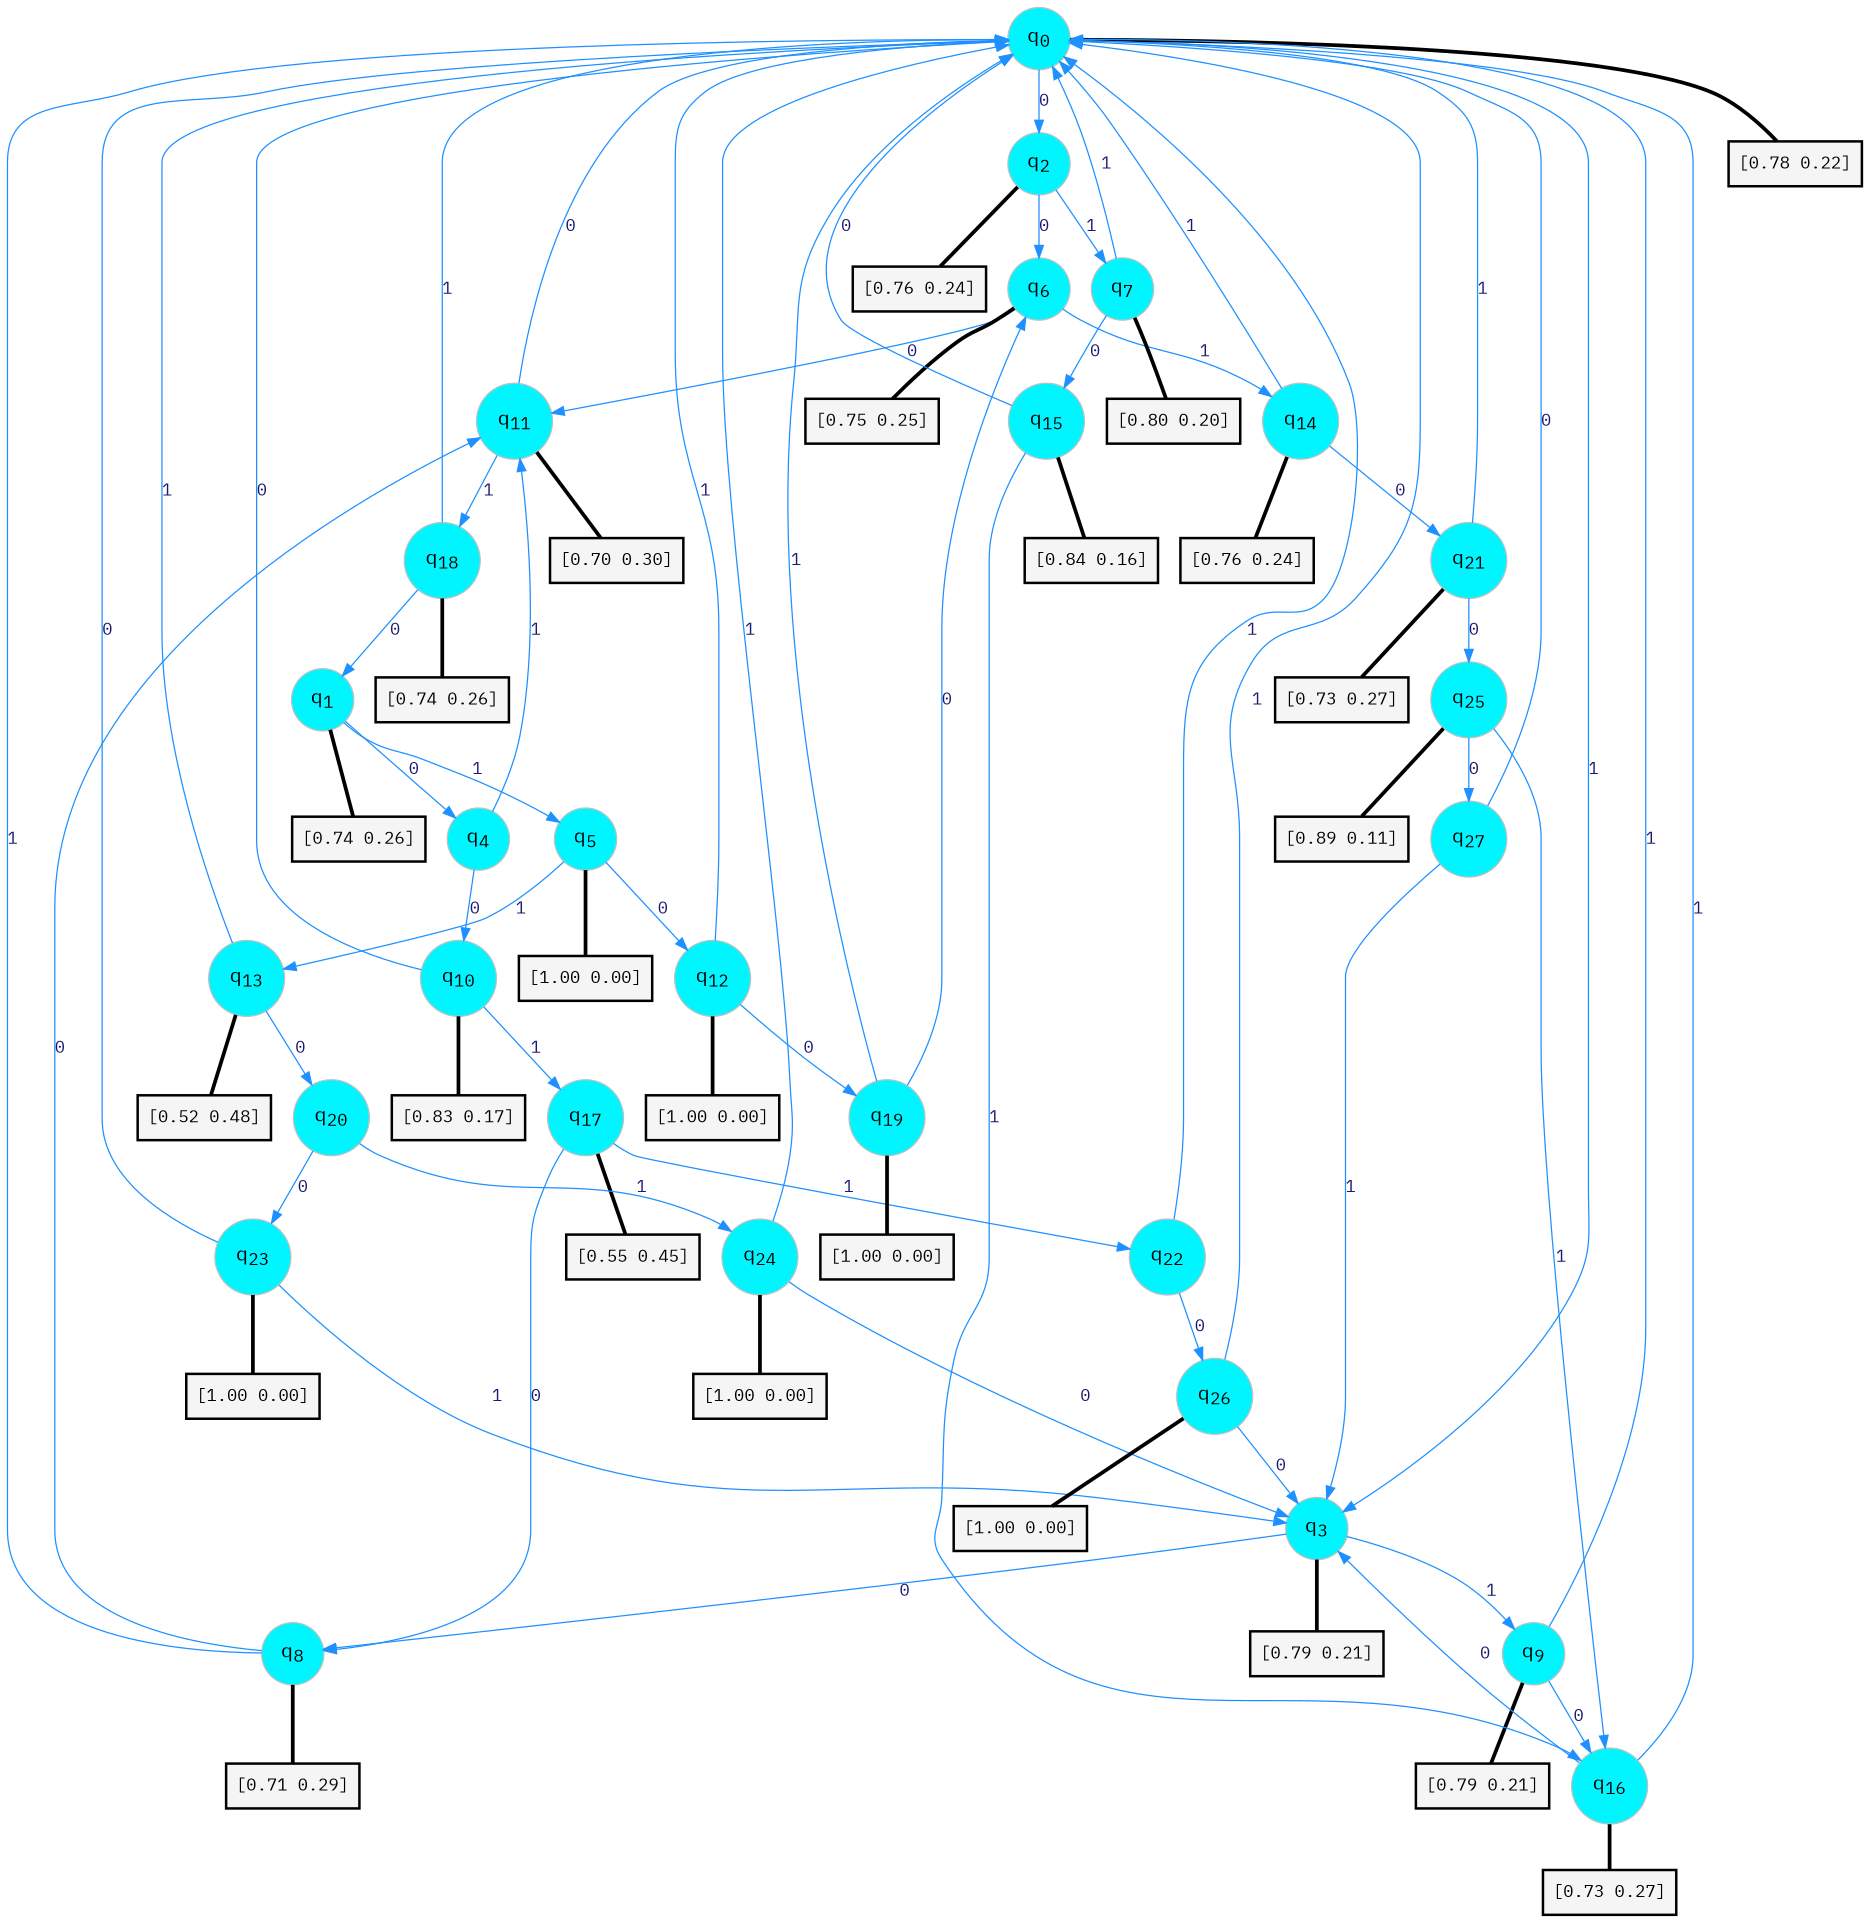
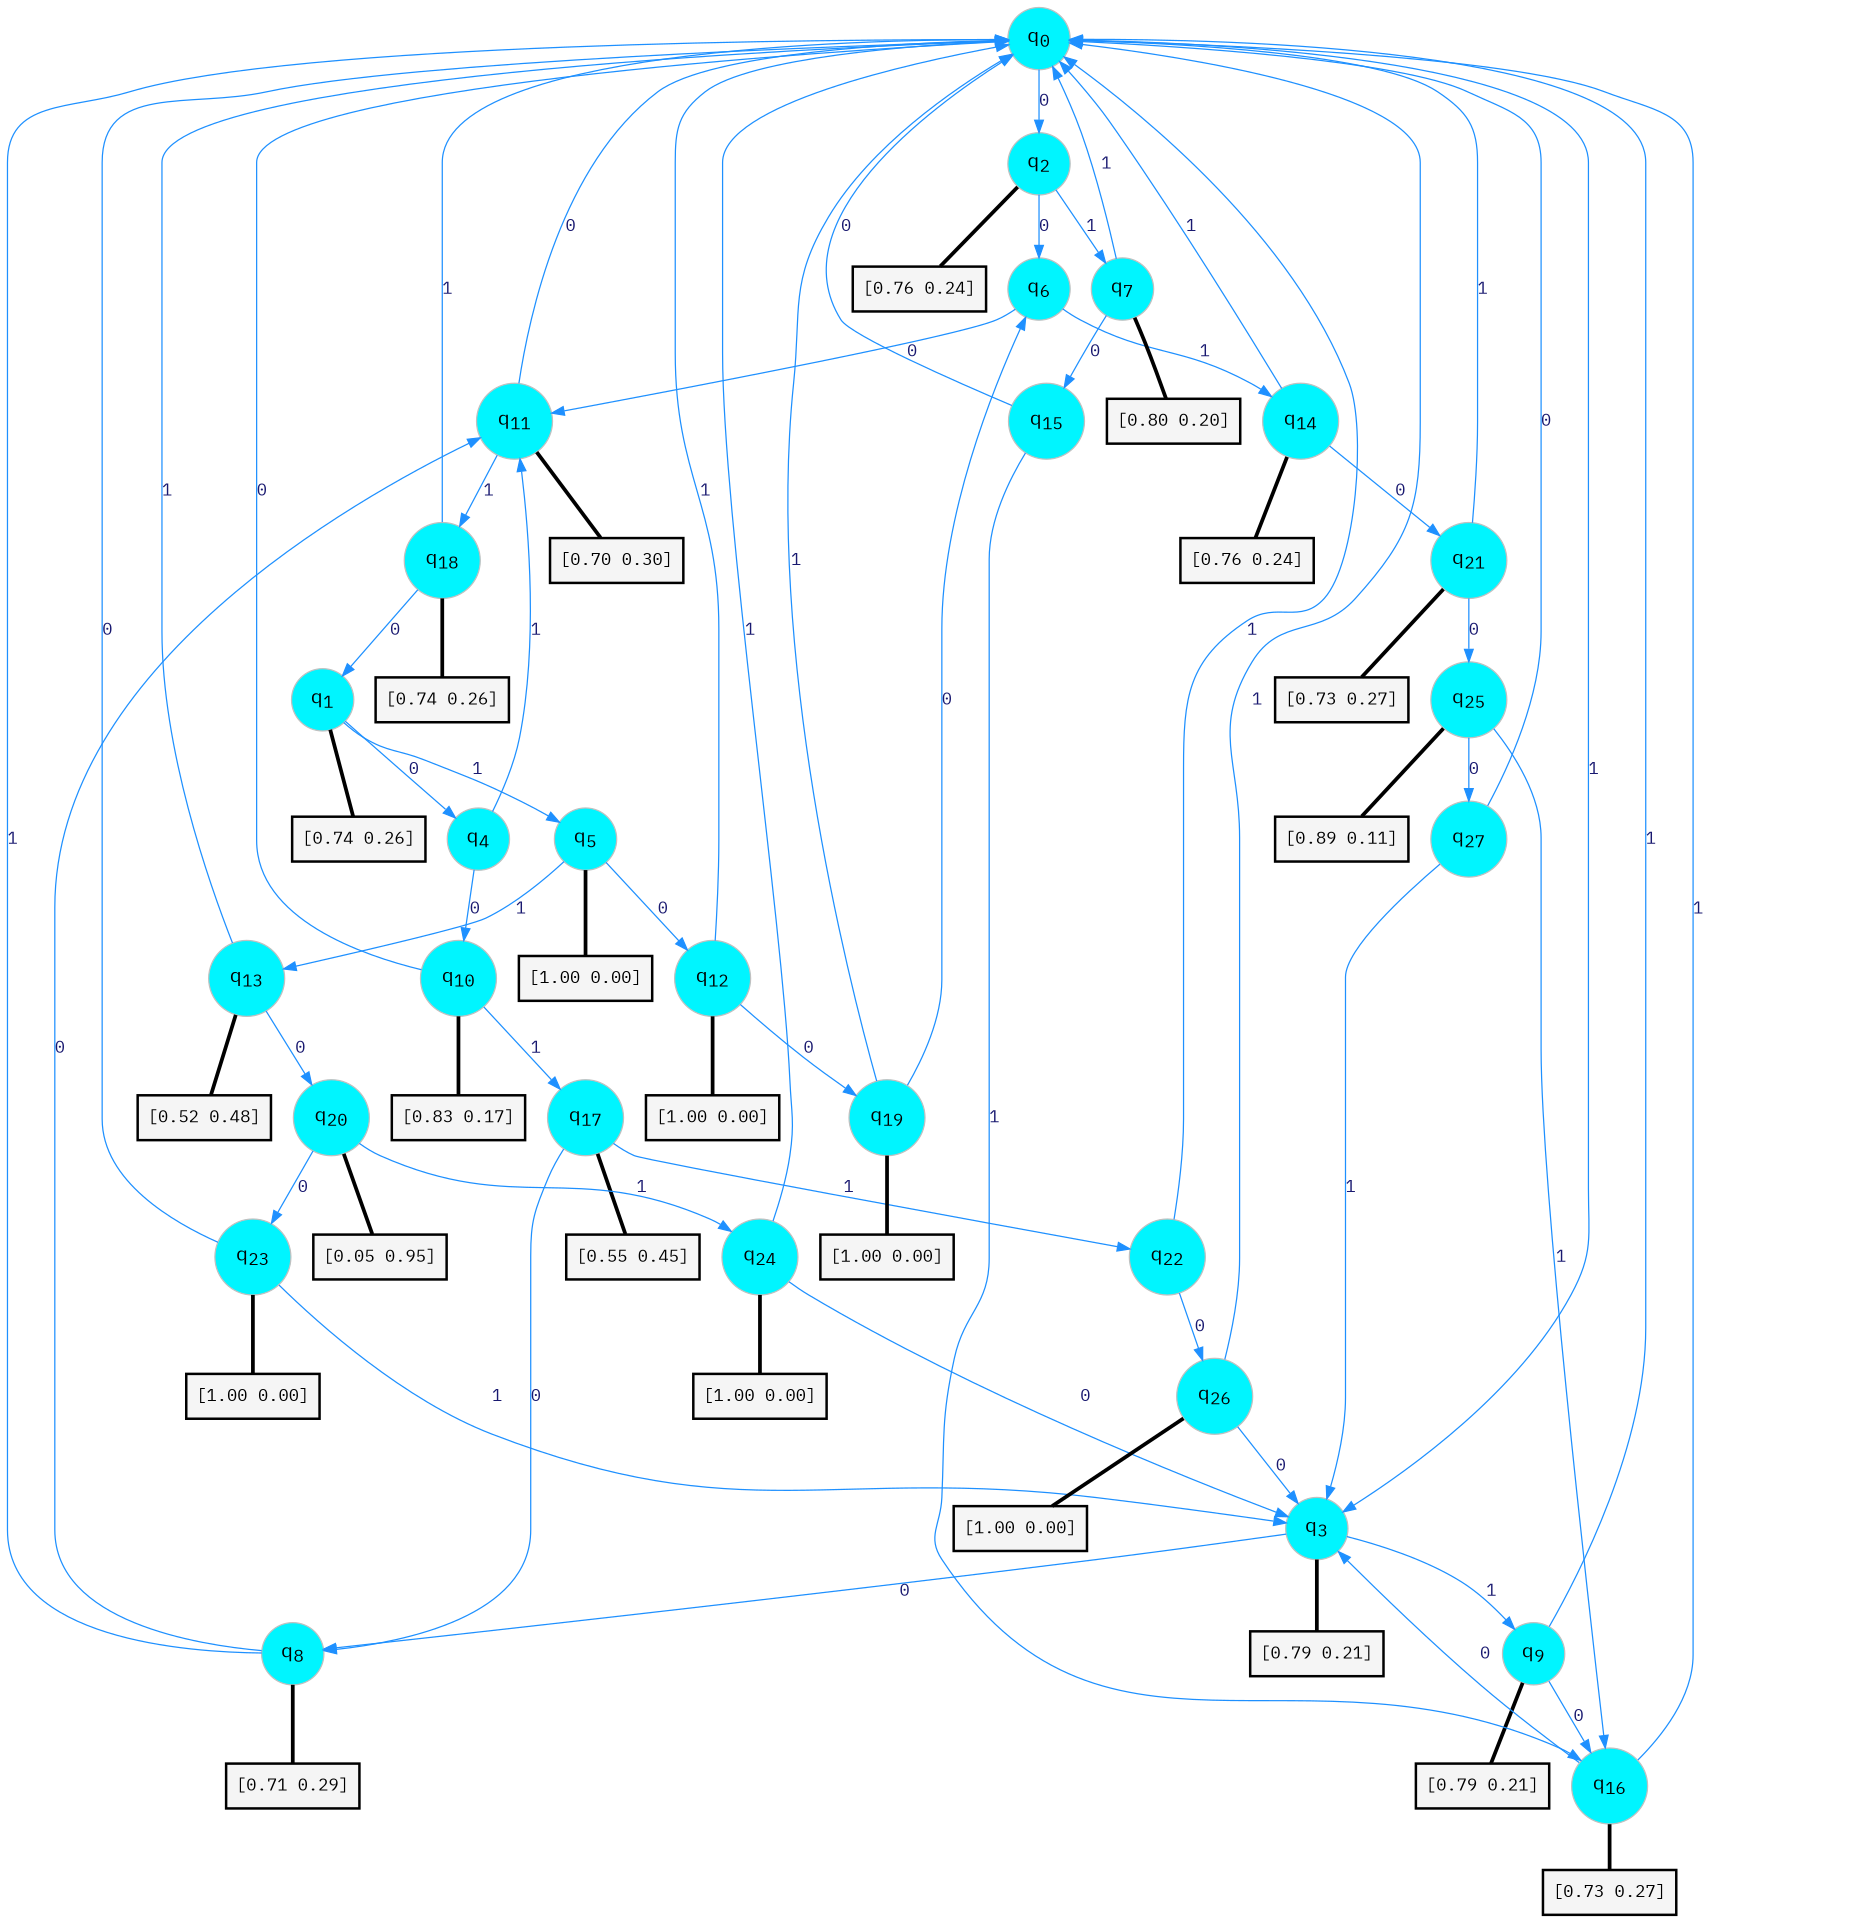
(1795, 164) -> none
(872, 421) -> none
(1091, 561) -> none
none -> (380, 1257)
